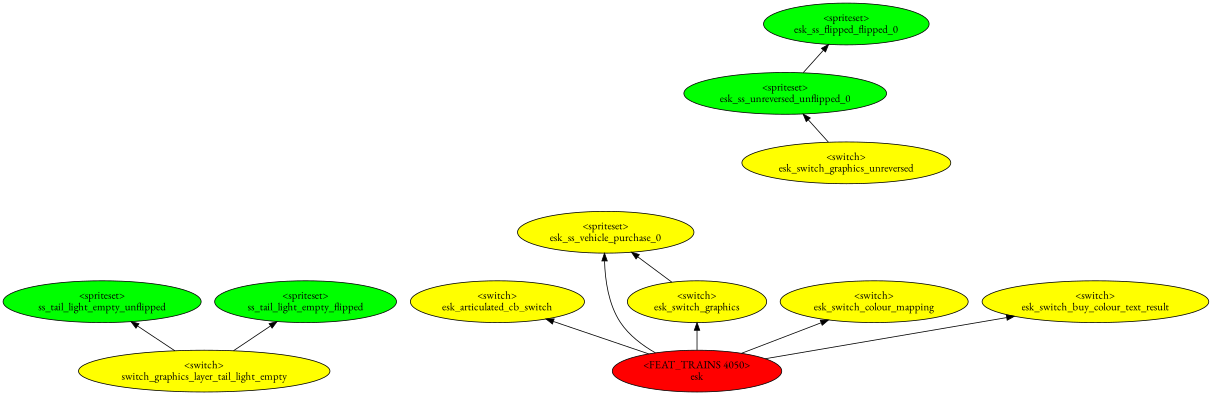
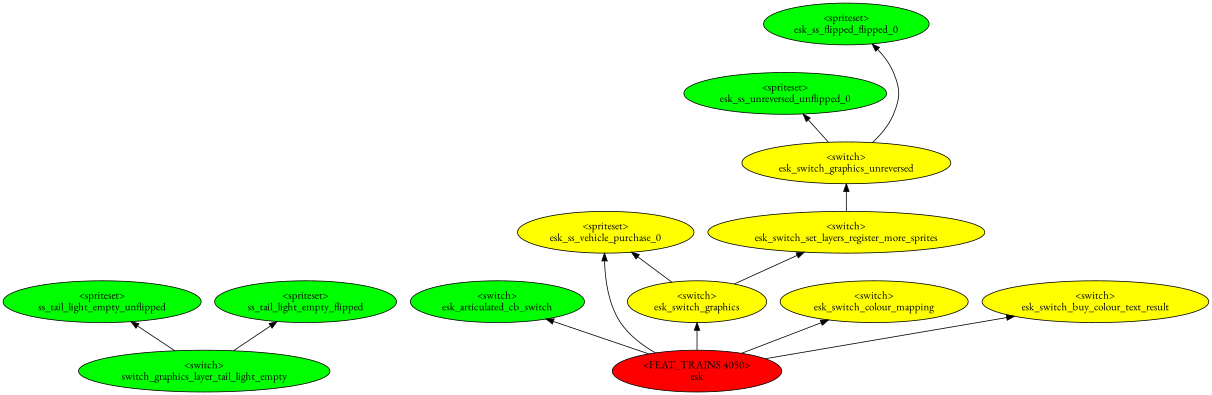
(813, 61) -> (898, 97)
none -> (846, 232)
(497, 302) -> (497, 302)
(204, 371) -> (204, 371)
